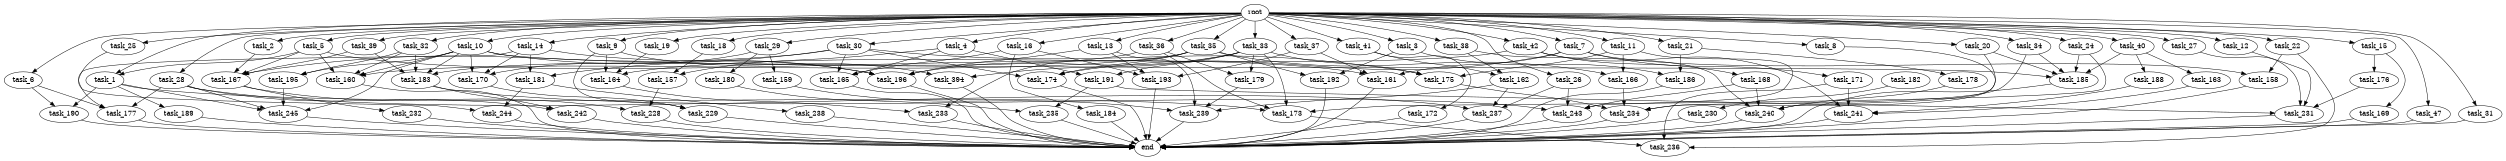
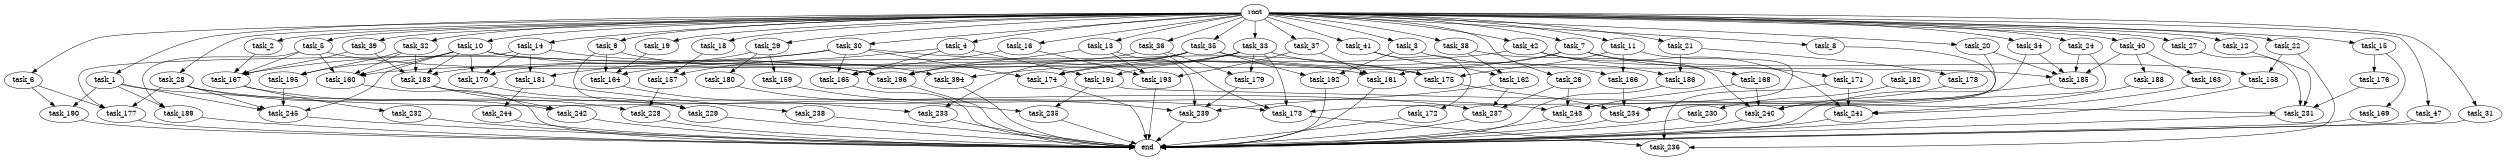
(123, 46) -> none
(211, 63) -> (211, 57)
(1101, 114) -> none
